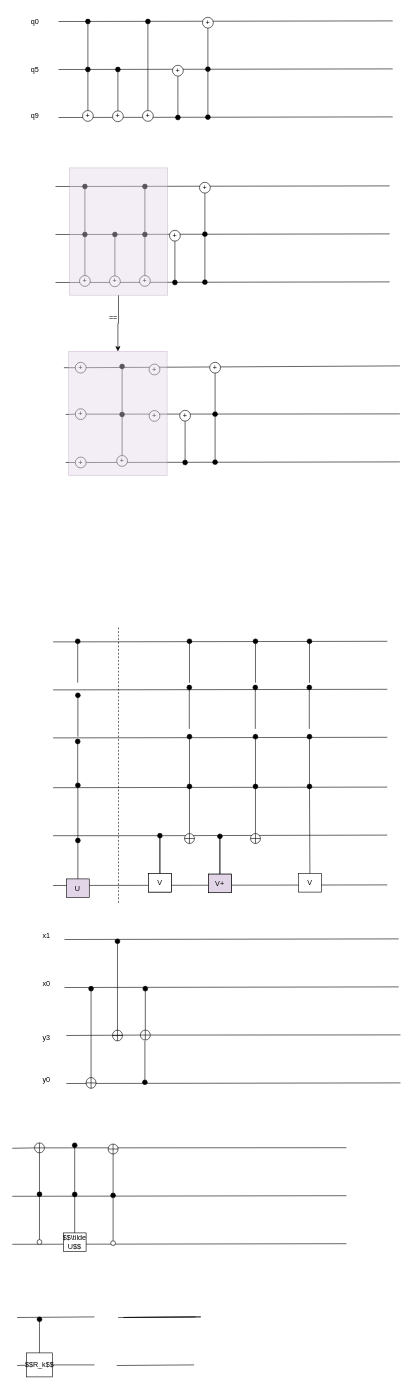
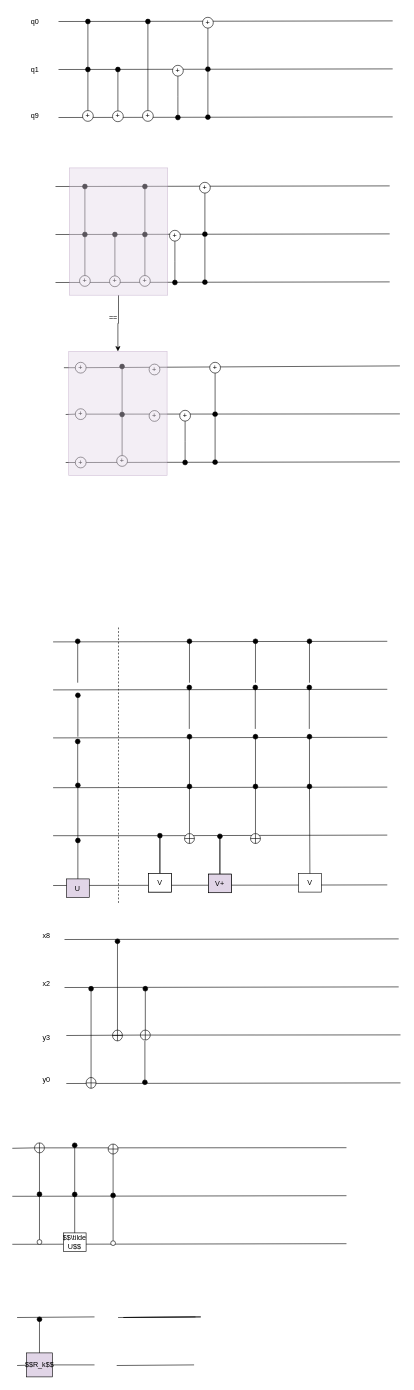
(35, 70) -> (35, 70)
(47, 936) -> (47, 936)
(47, 984) -> (47, 984)
(39, 1365) -> (39, 1365)
